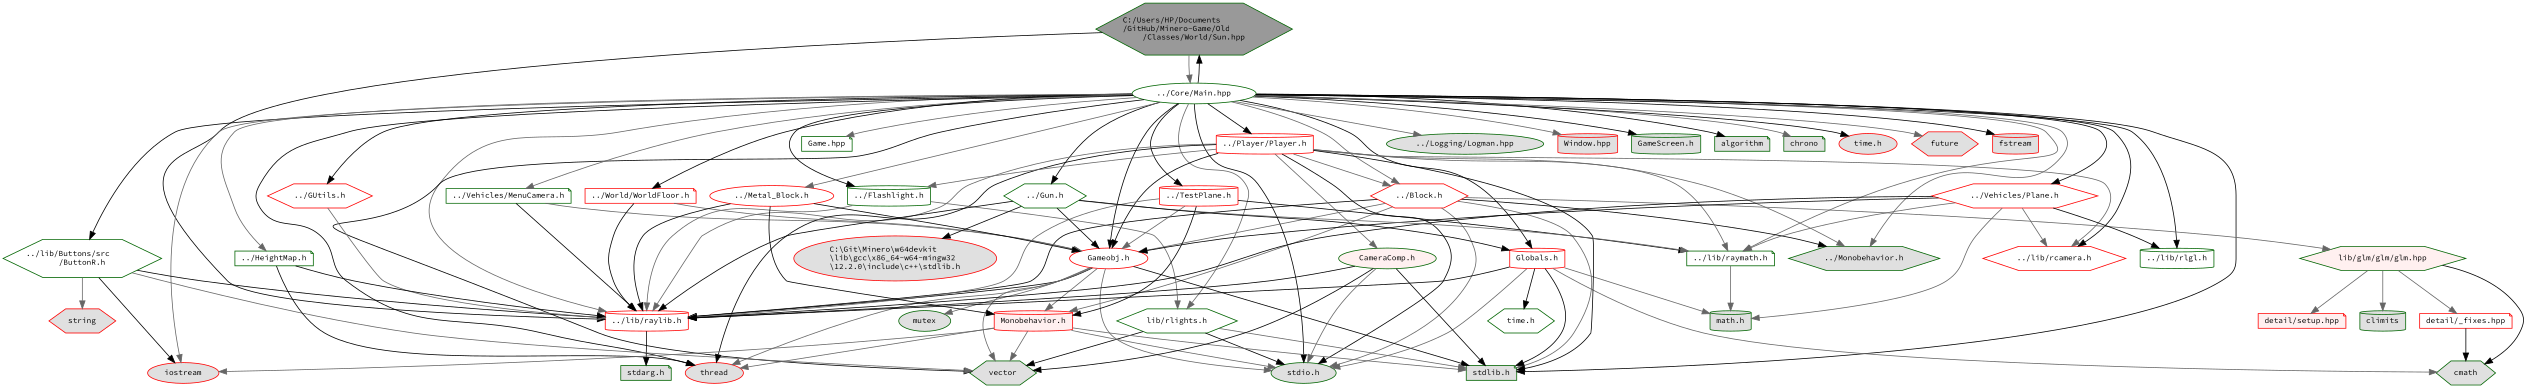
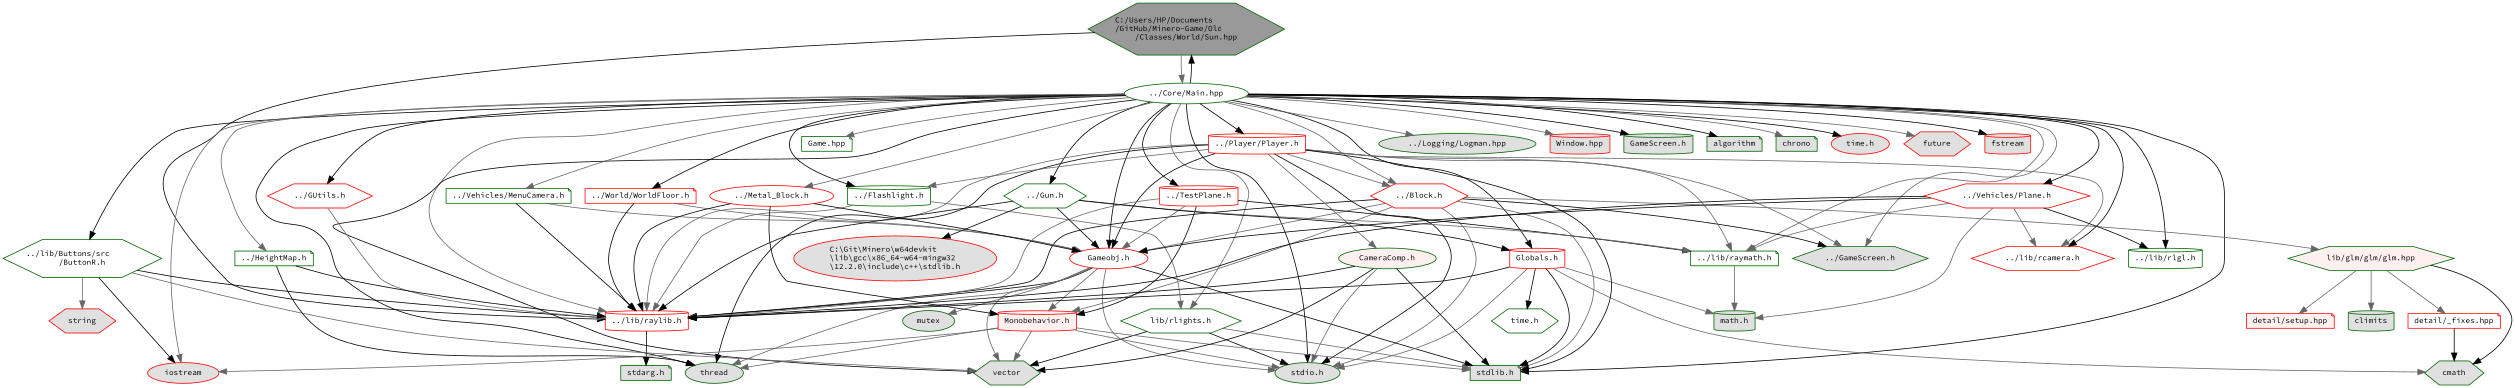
(1864, 258) -> (1860, 258)
(714, 373) -> (714, 373)
